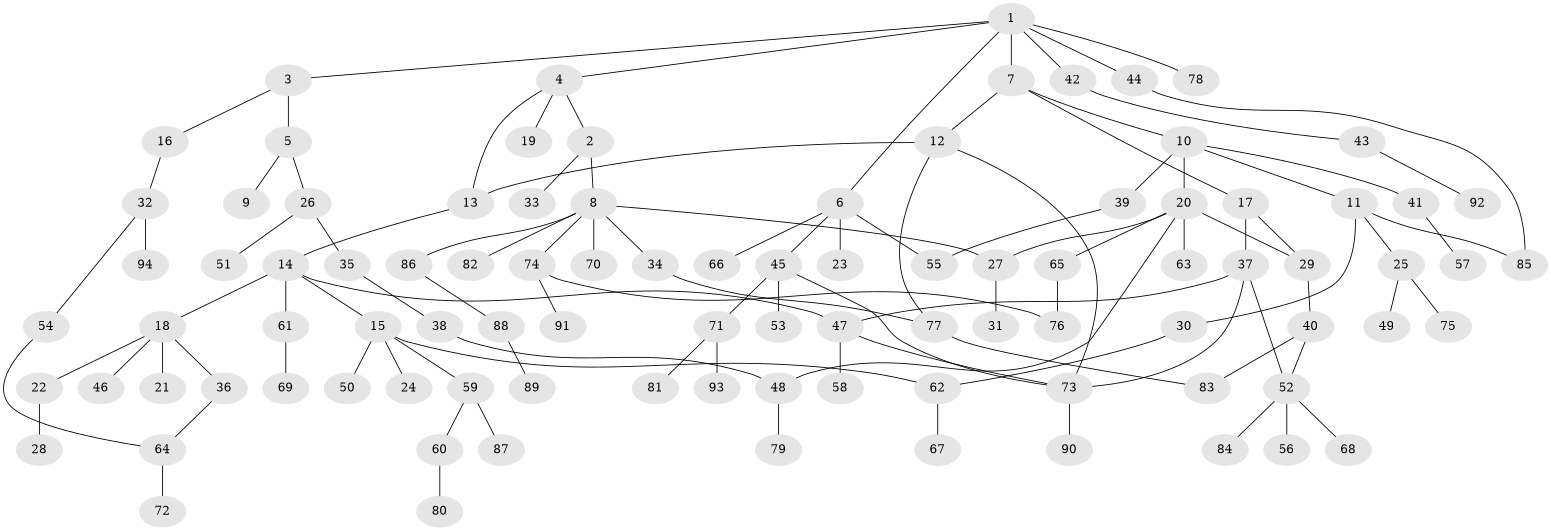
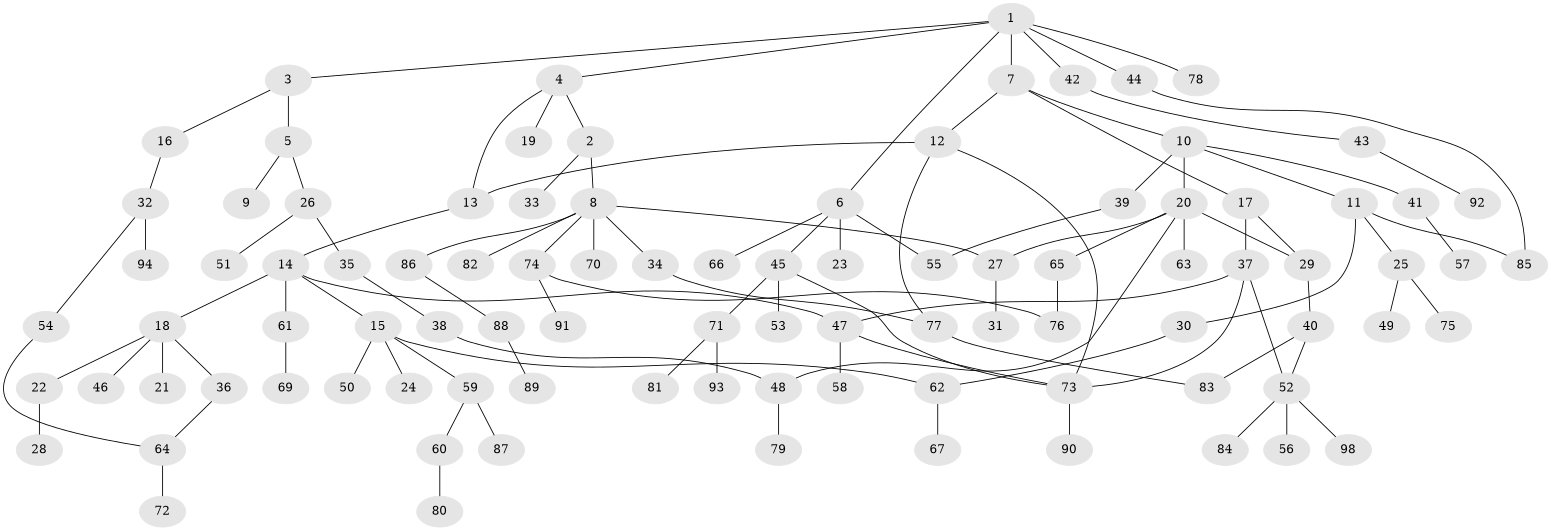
(1348, 450) -> (1348, 450)
